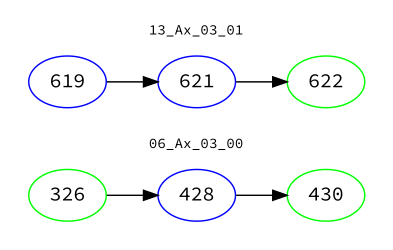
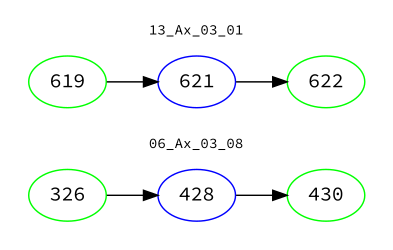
(67, 82) -> (67, 82)
(197, 144) -> (197, 144)
